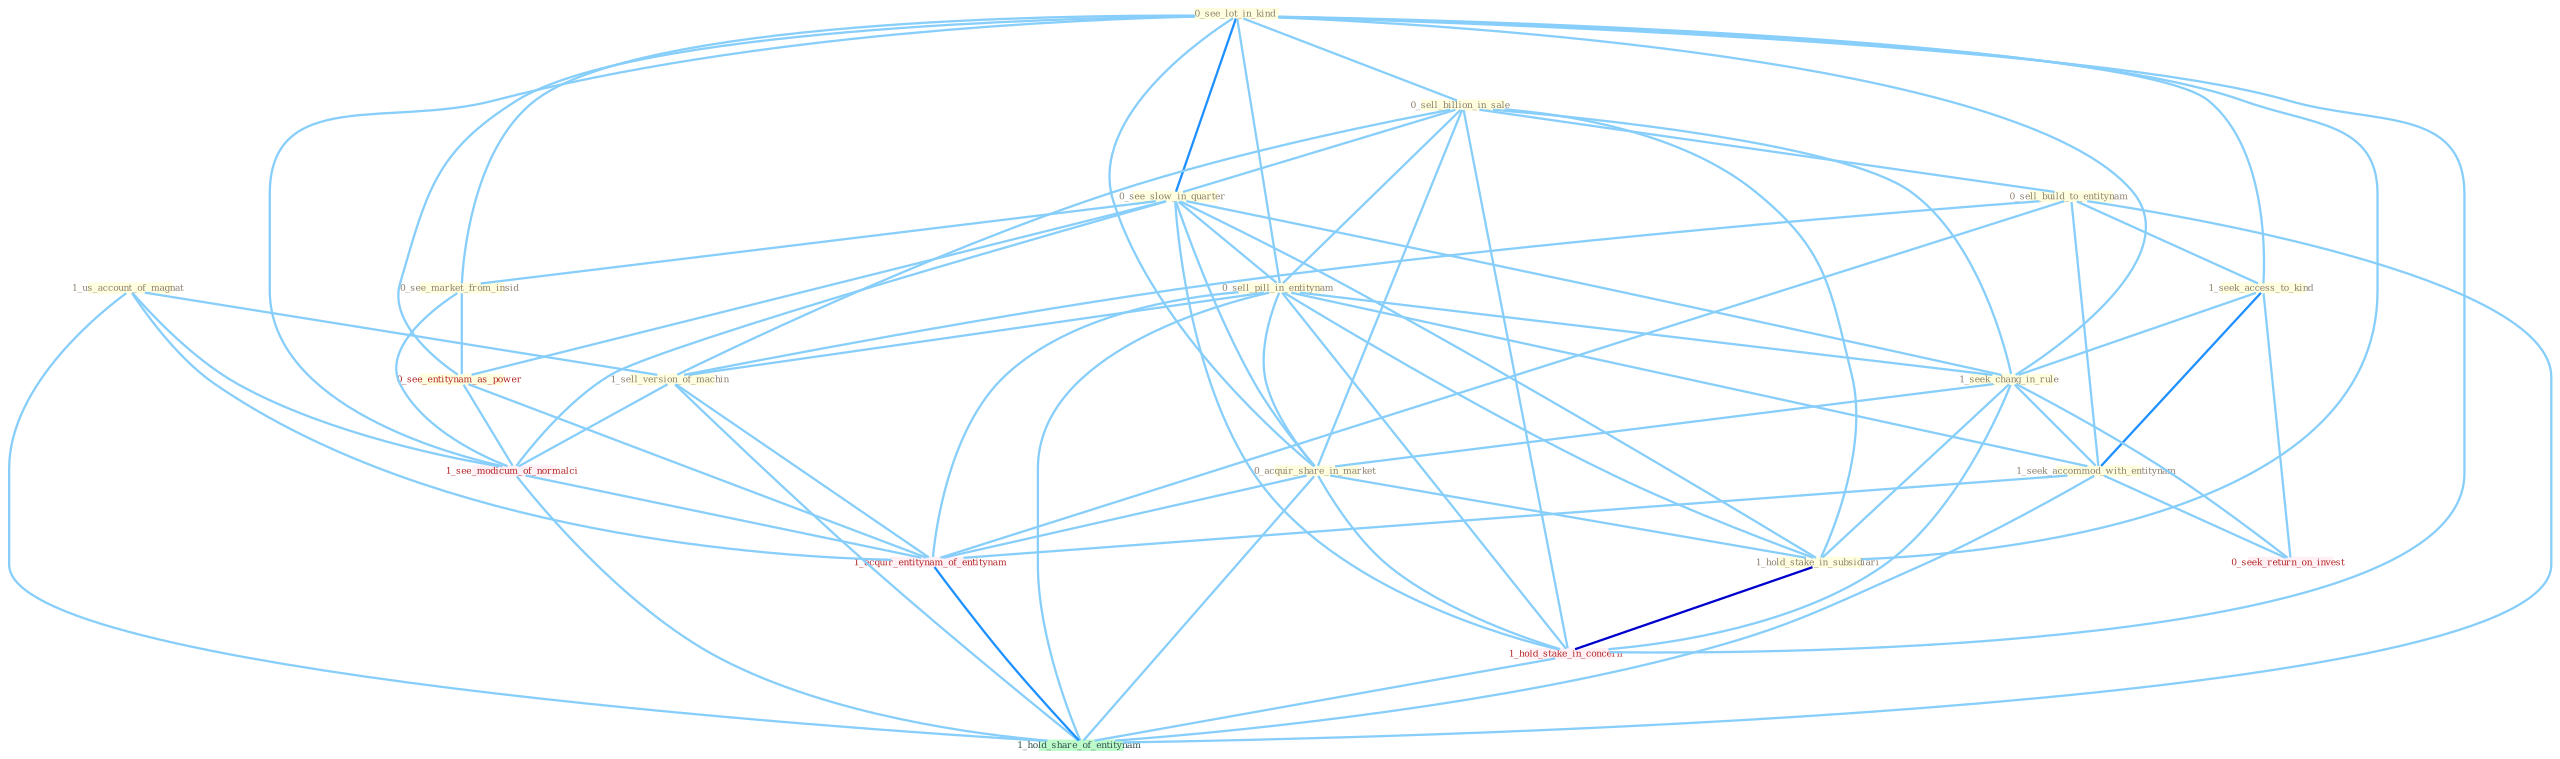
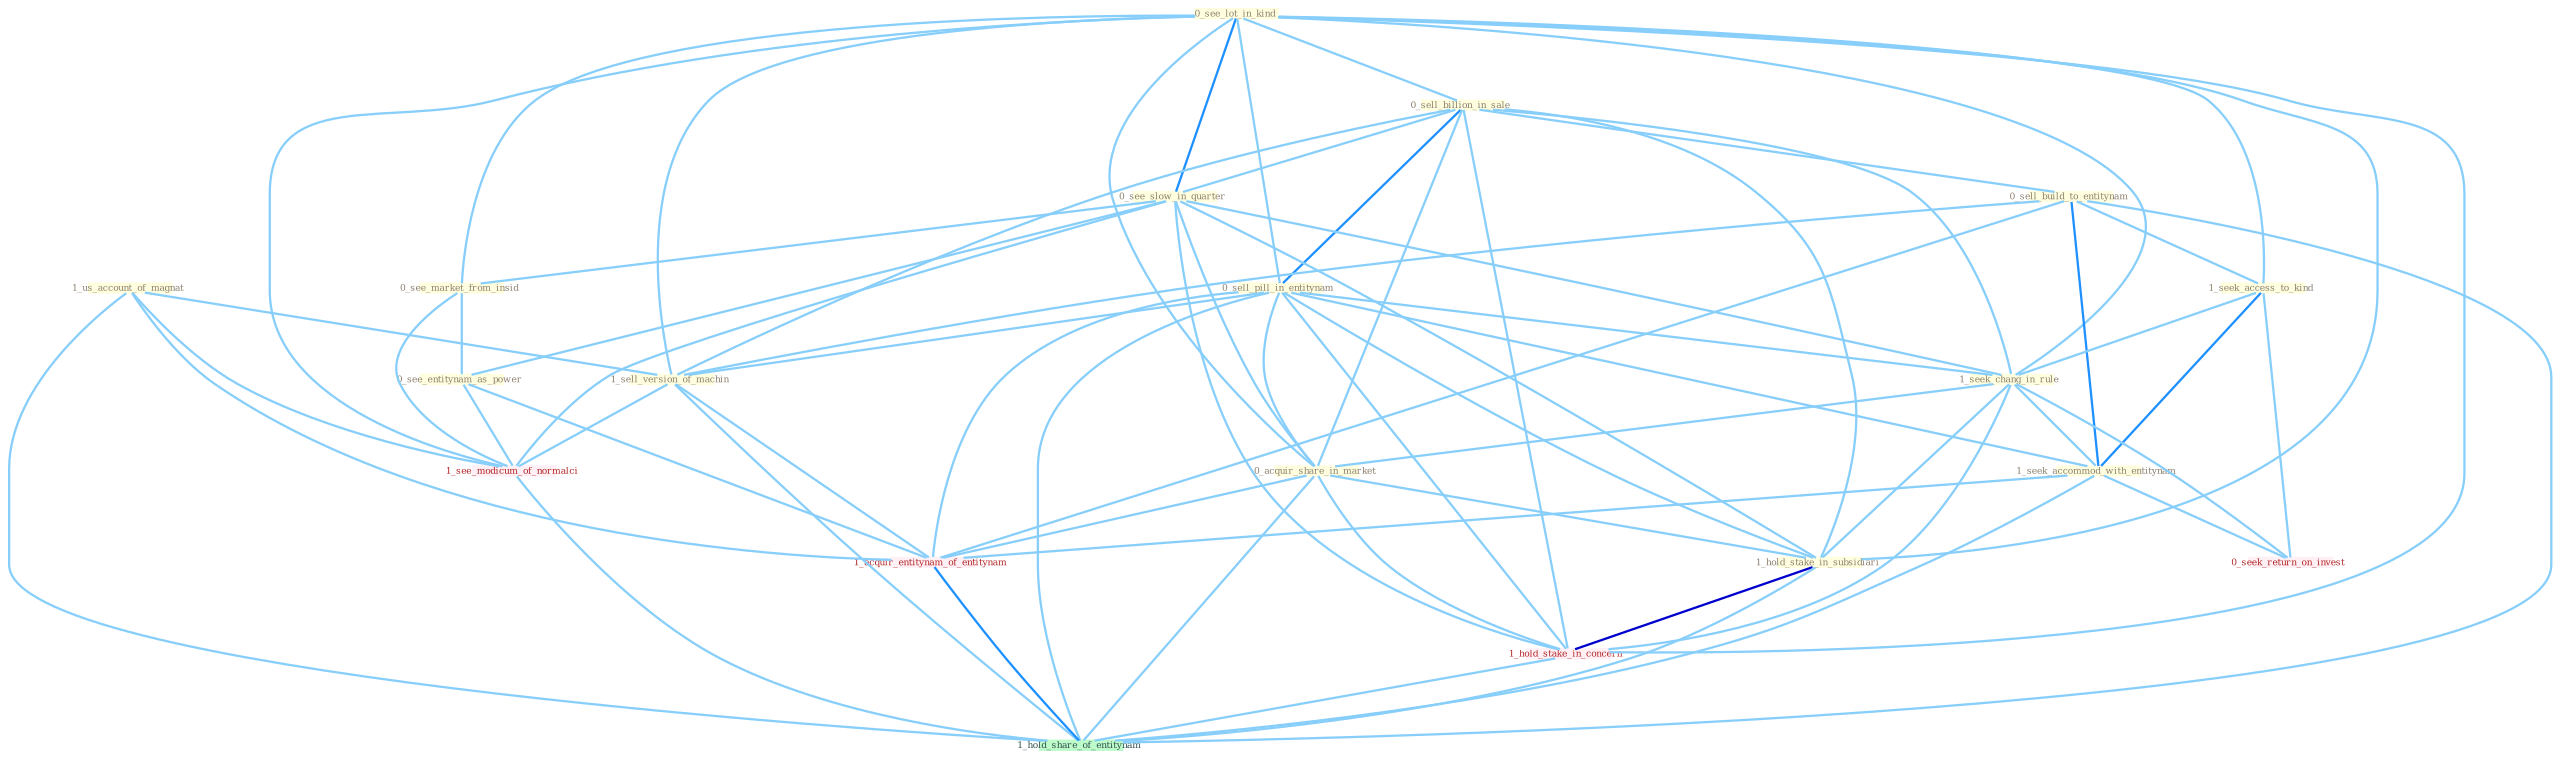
(491, 118) -> (786, 63)
(1372, 197) -> (1372, 197)
(1228, 242) -> none
(2082, 301) -> (2082, 301)
(462, 379) -> (462, 379)
(723, 517) -> none
none -> (1481, 696)
